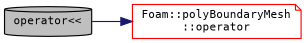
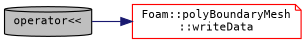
(217, 22) -> (217, 22)
